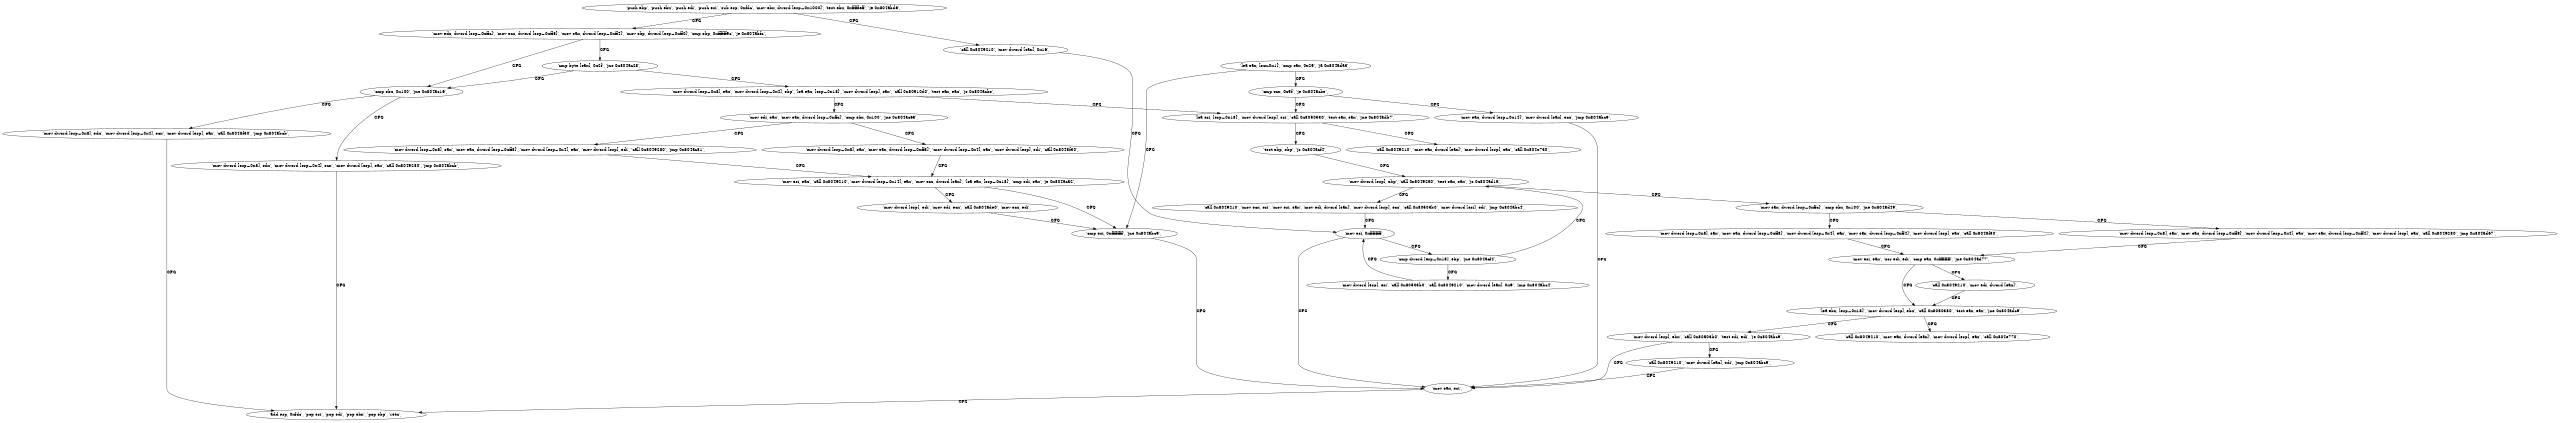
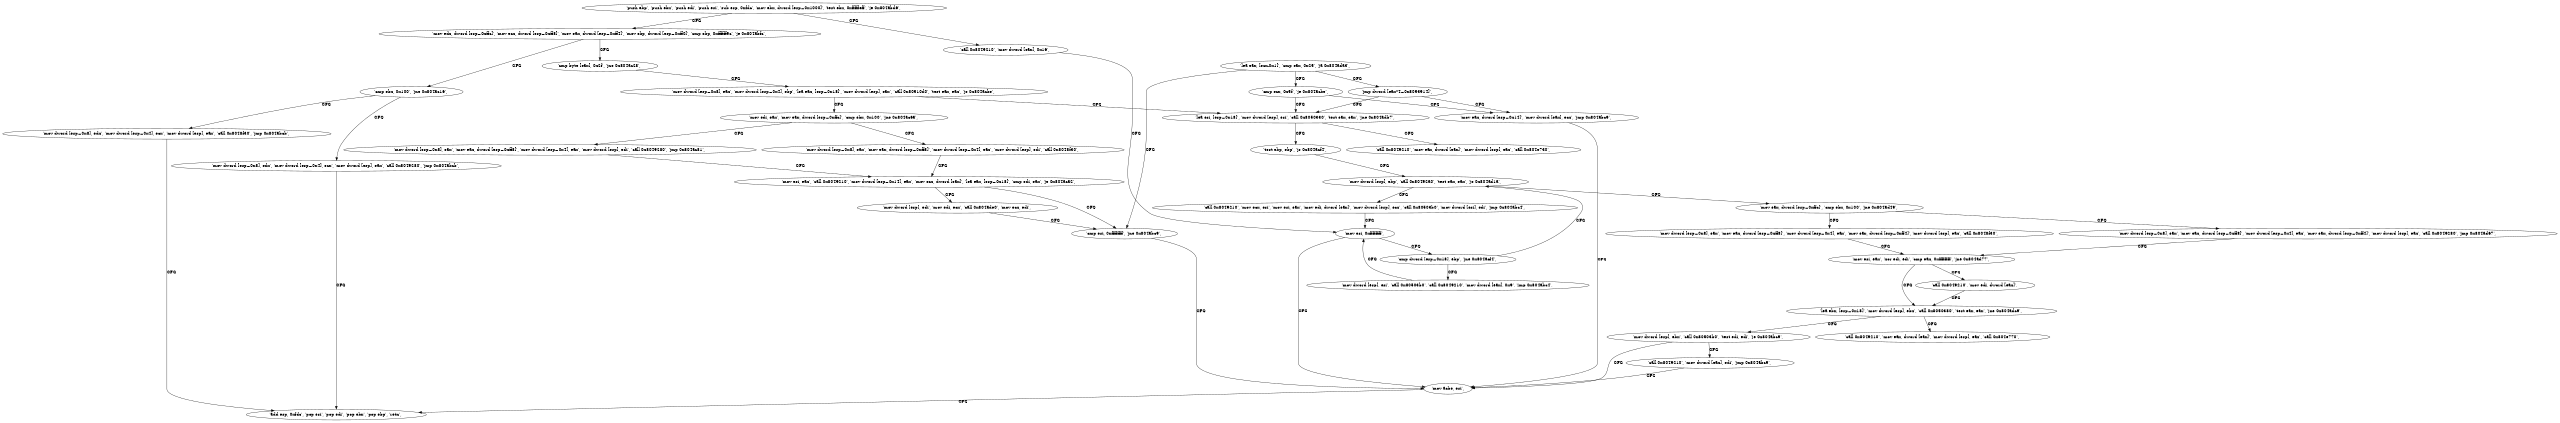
(512, 80) -> none
none -> (1398, 92)
(1448, 389) -> (1448, 389)
